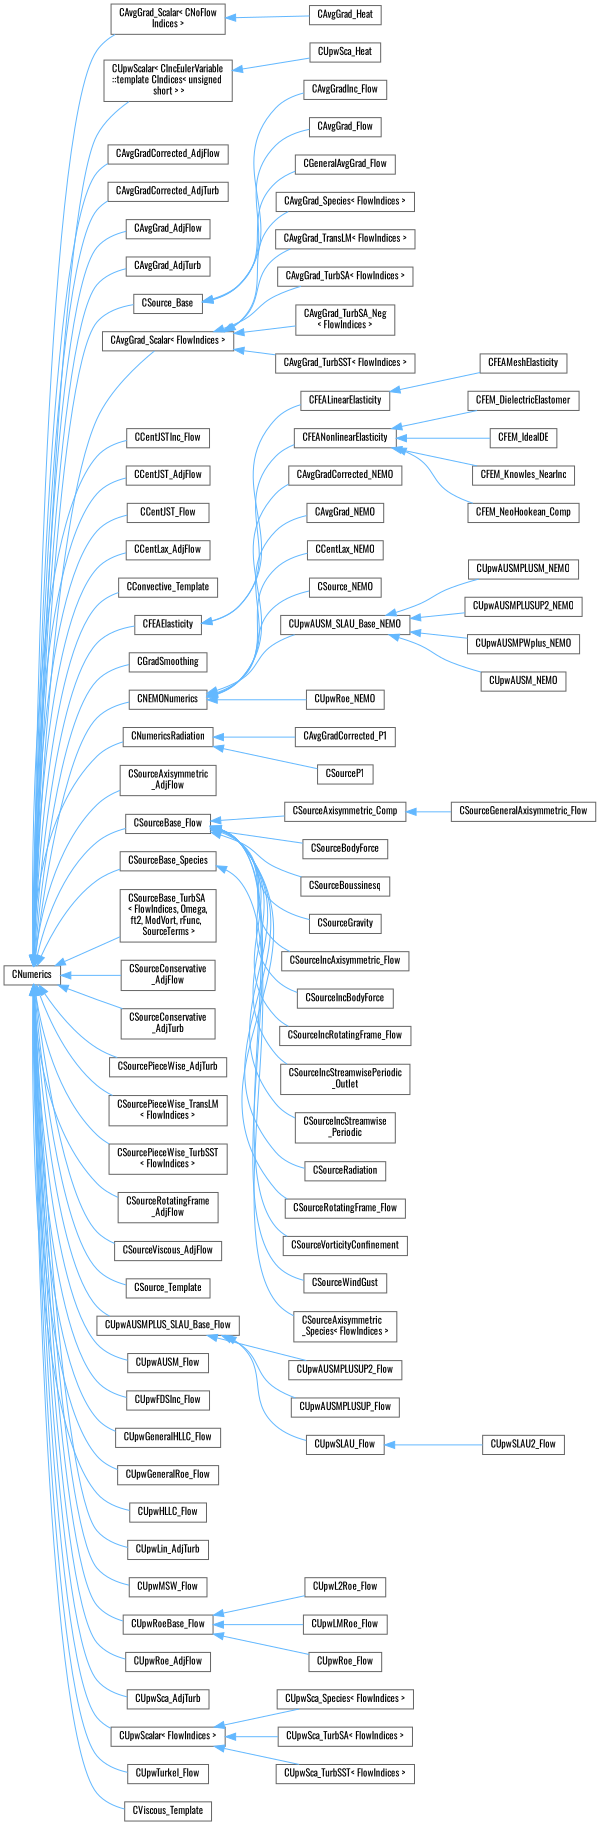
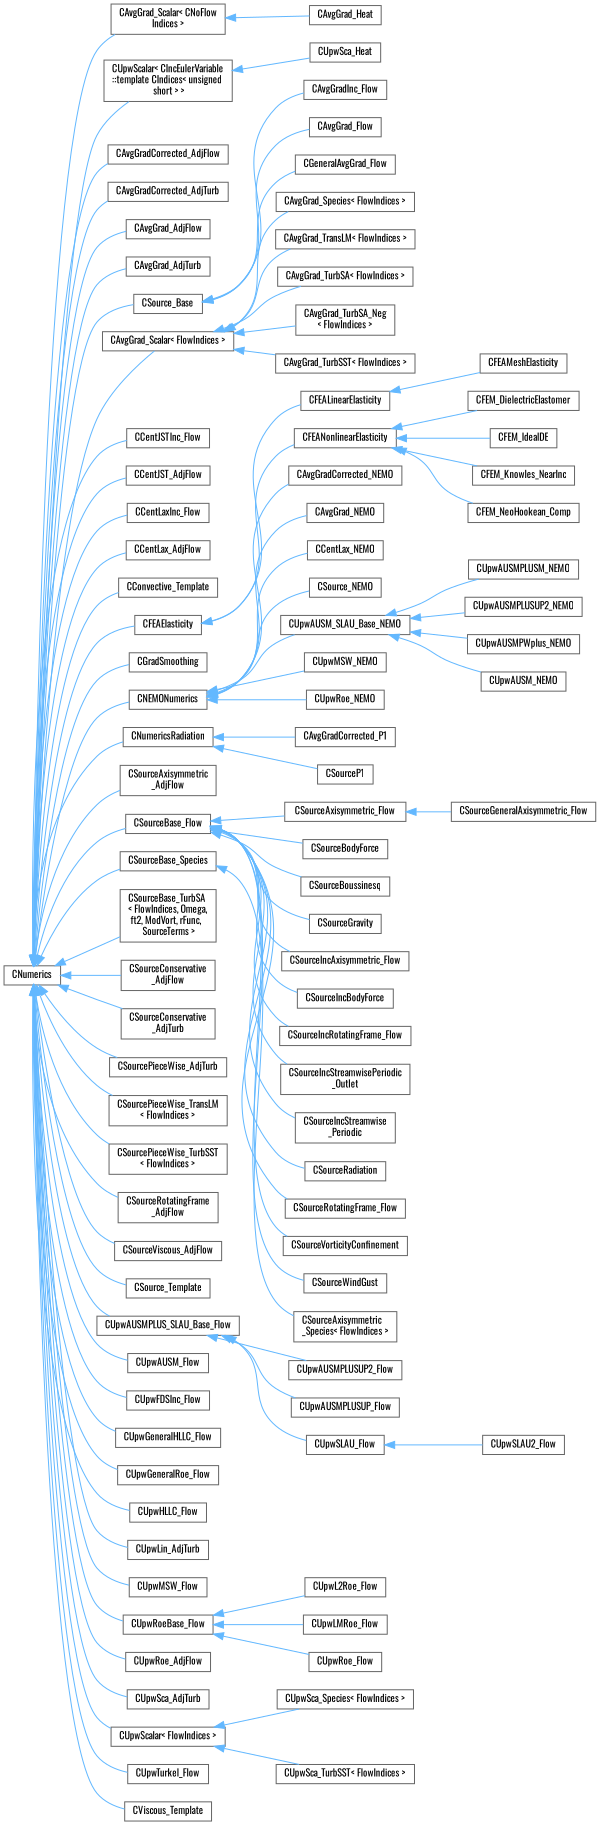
(168, 513) -> (168, 513)
none -> (345, 662)
(345, 812) -> (345, 812)
(345, 1737) -> none
